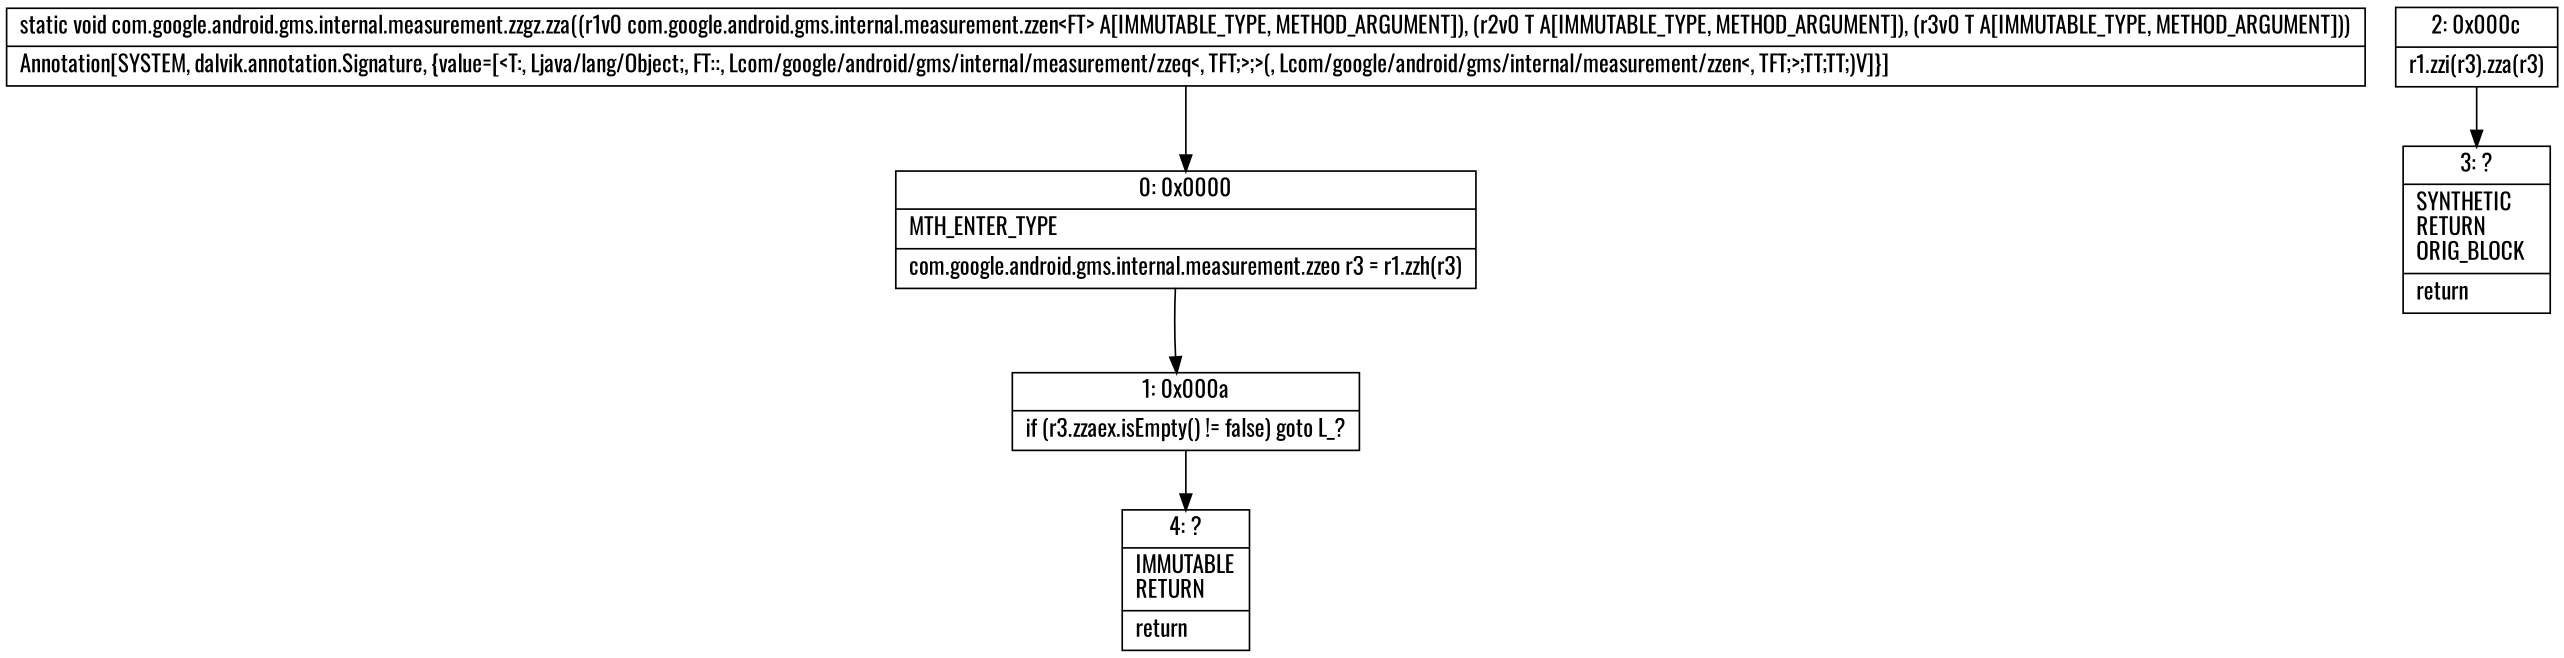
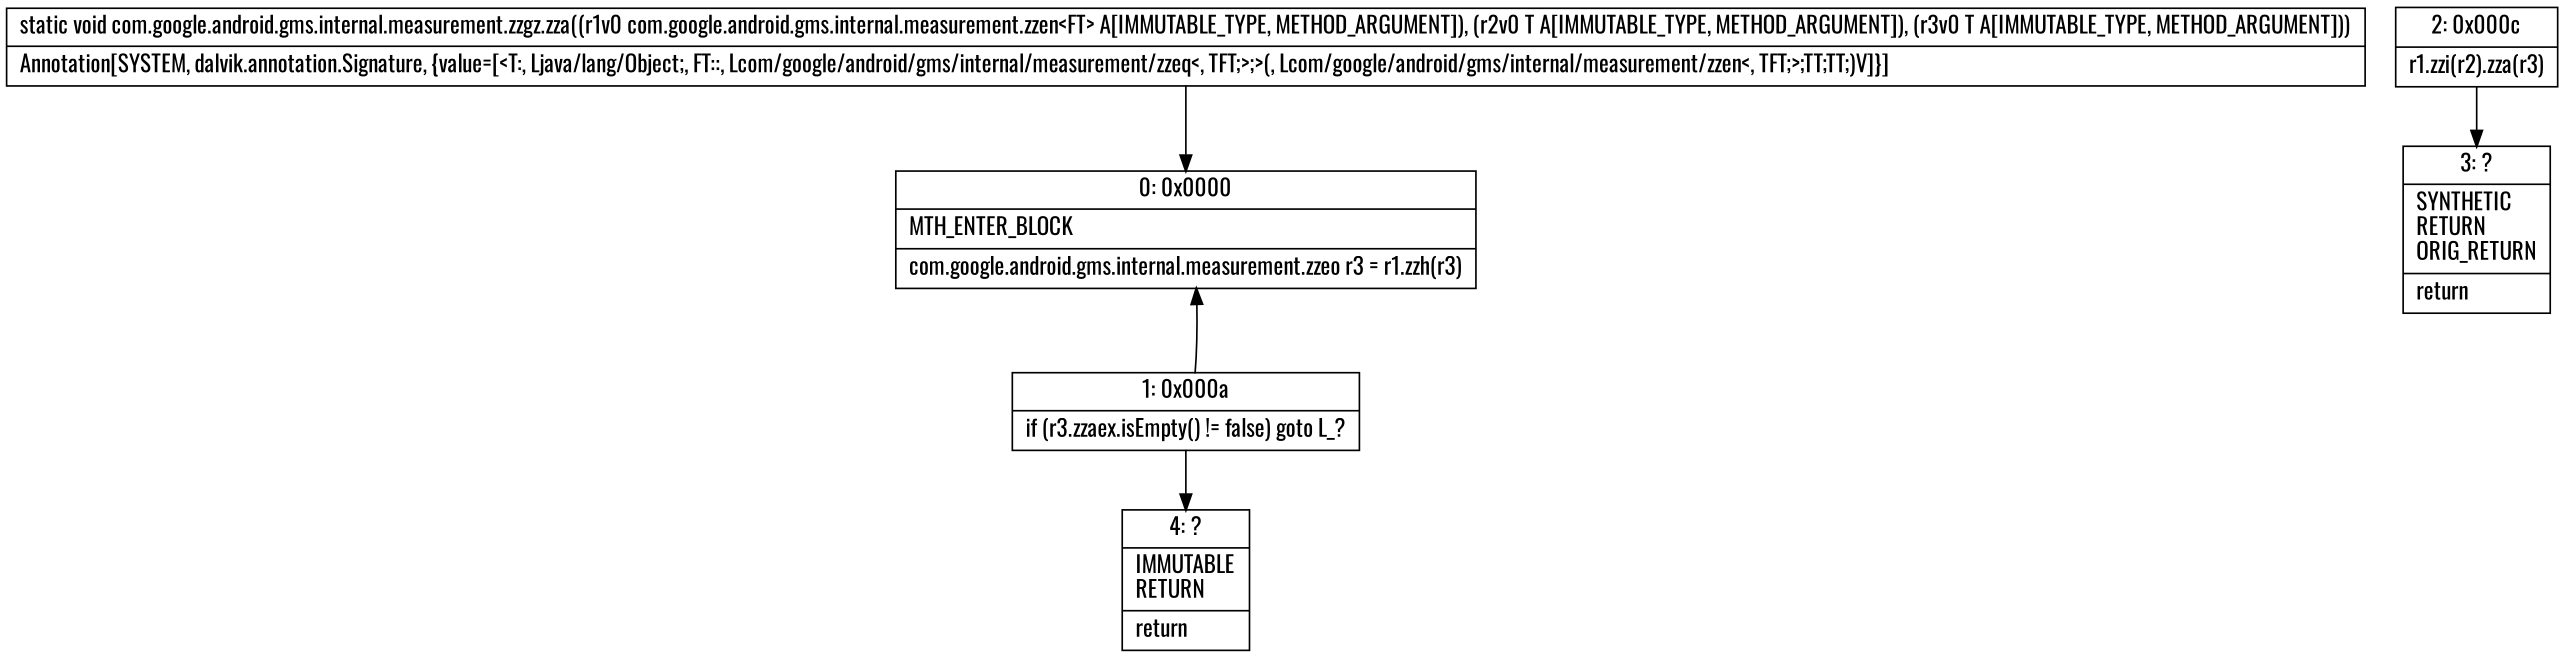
(2477, 66) -> (2477, 66)
(984, 228) -> (992, 228)
(2471, 253) -> (2477, 253)
(1175, 322) -> (1197, 339)
